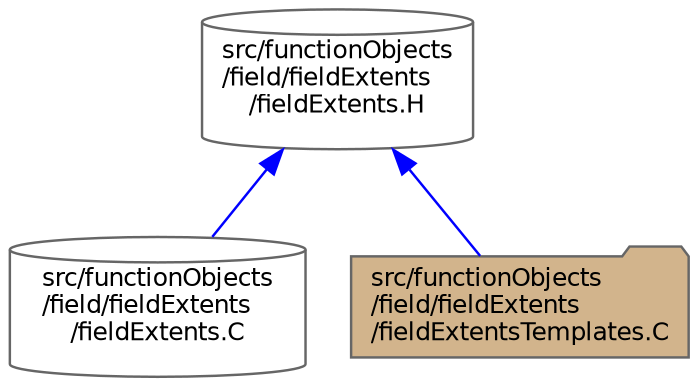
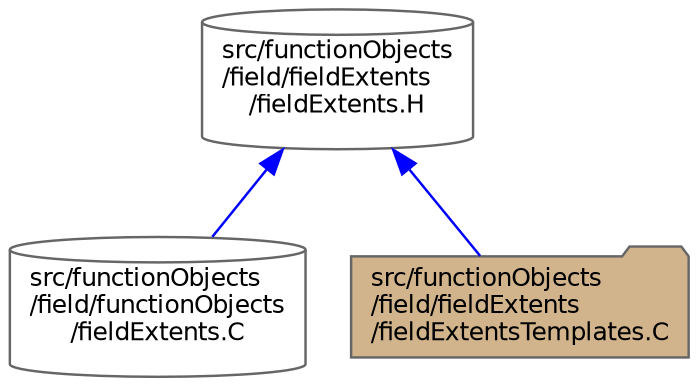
(158, 307) -> (158, 307)
